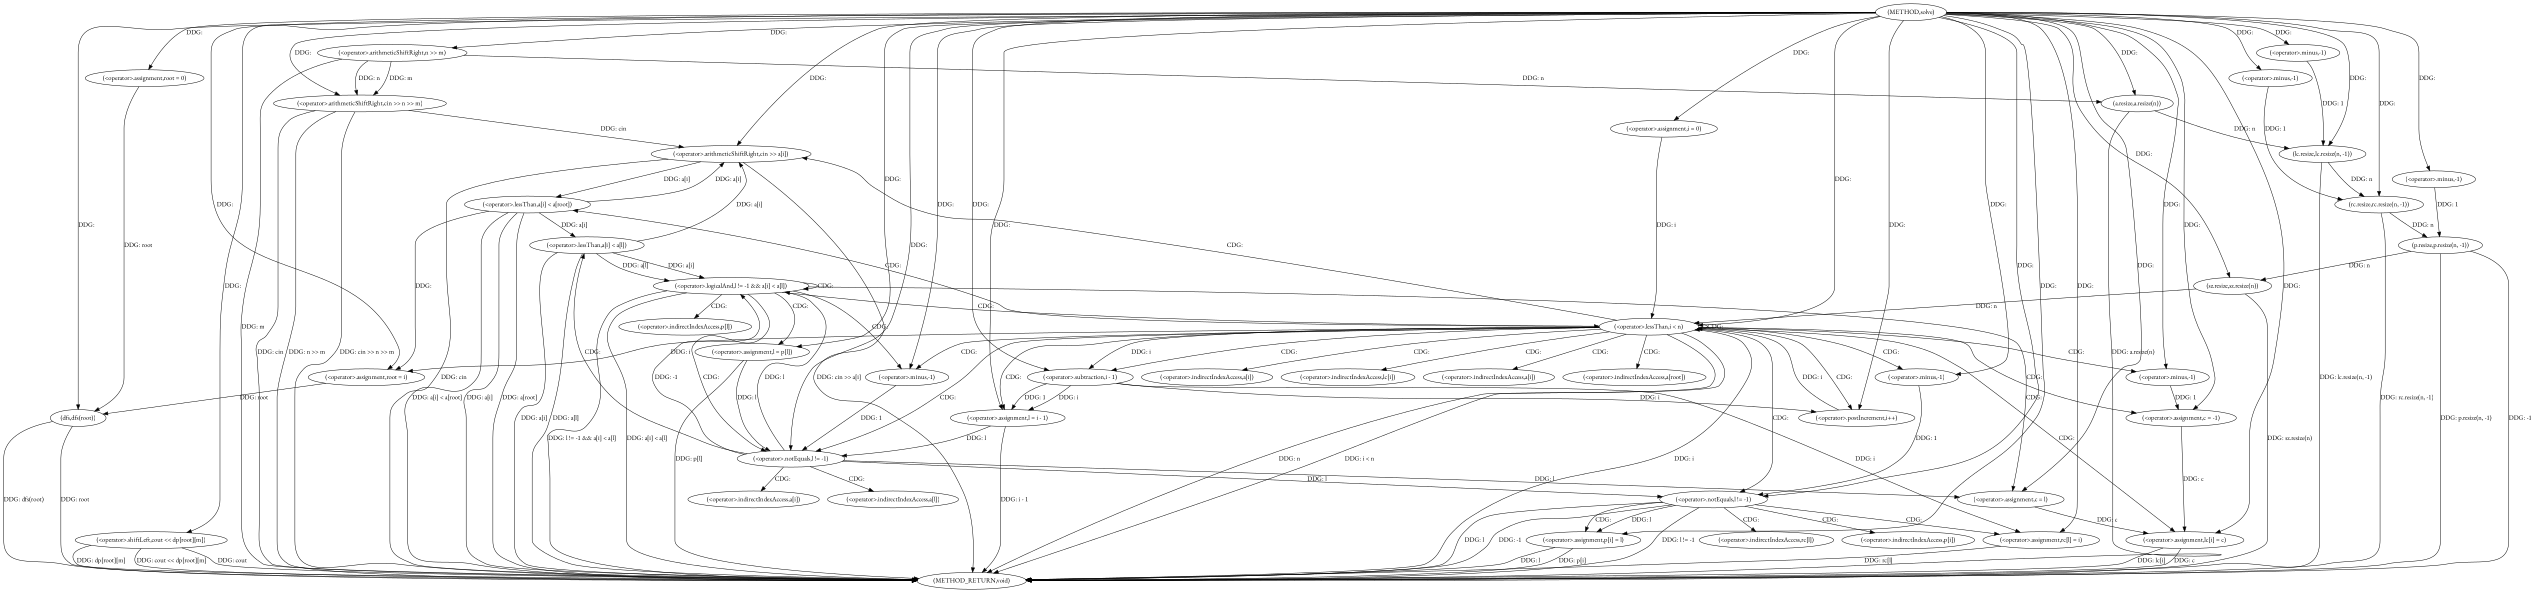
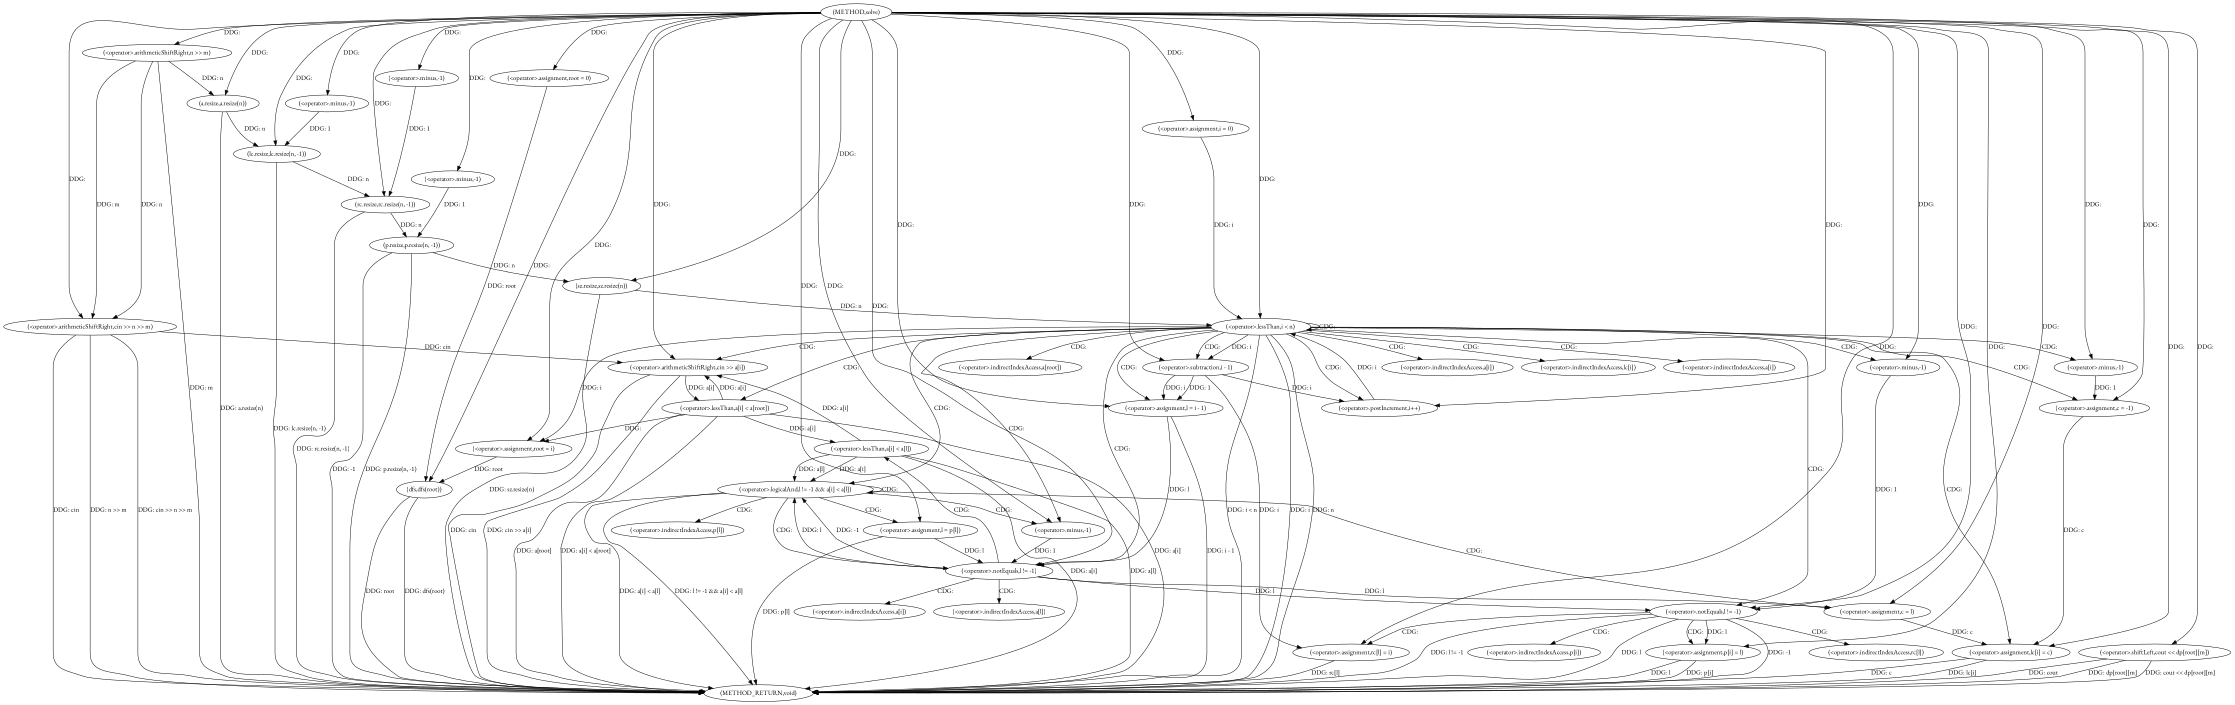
(985, 310) -> (915, 350)
